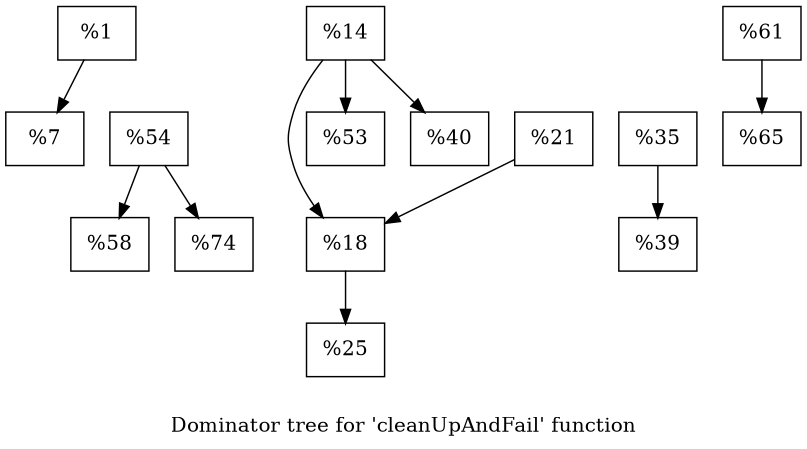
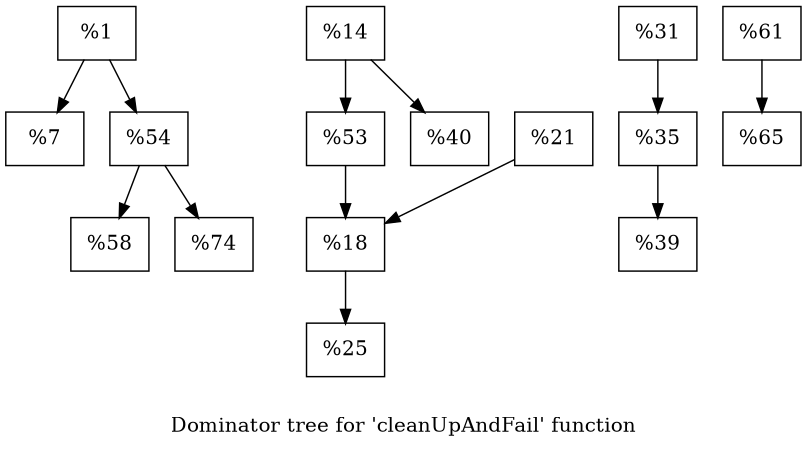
none -> (658, 33)
none -> (120, 80)
(289, 131) -> (346, 184)
